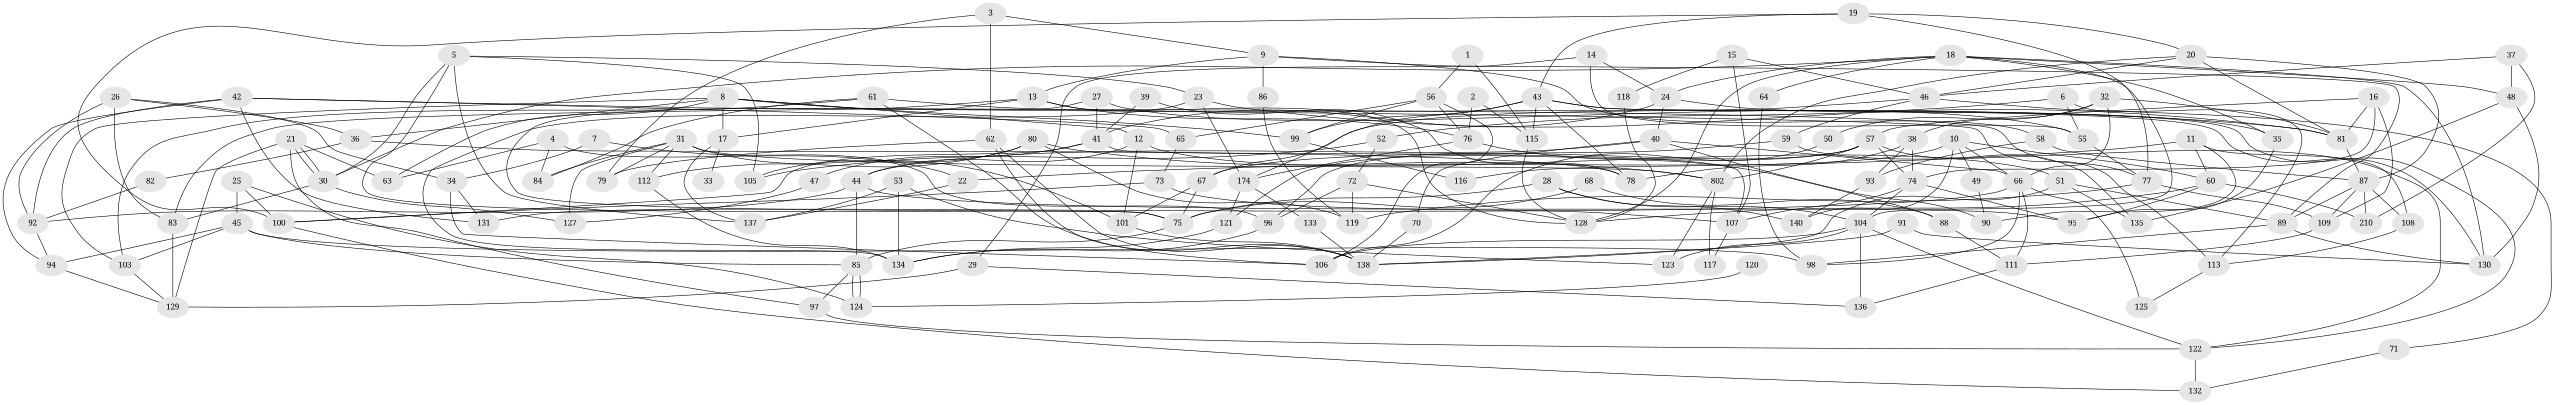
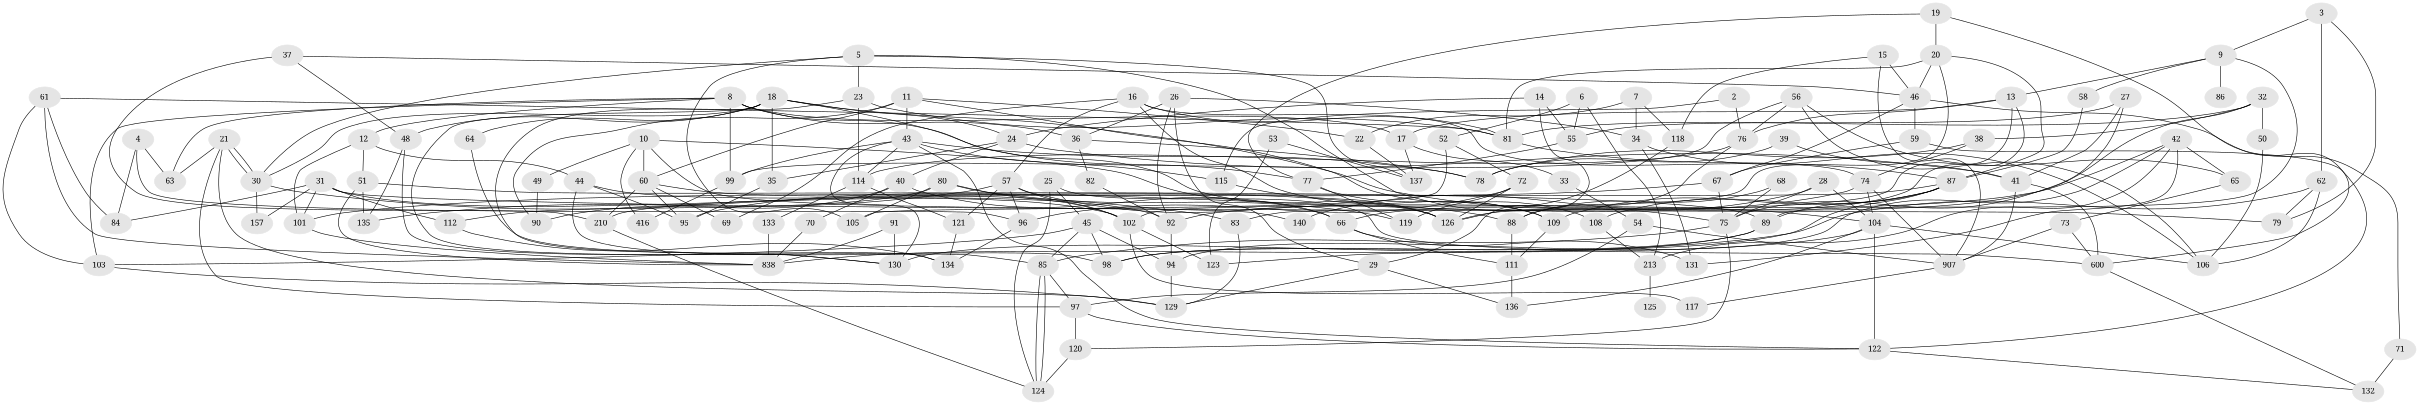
(1676, 21) -> (907, 118)
(1468, 55) -> none
none -> (1657, 118)
(1254, 151) -> none
(1891, 160) -> (1257, 209)
(120, 171) -> (1268, 224)
(815, 181) -> none
(1244, 181) -> (858, 181)
(1298, 181) -> none
(1461, 181) -> (643, 223)
(1718, 181) -> (1129, 223)
(1870, 181) -> none
(279, 223) -> (2097, 265)
(570, 223) -> (257, 223)
none -> (727, 223)
(899, 223) -> none
(1581, 223) -> (1448, 223)
none -> (1638, 223)
(1732, 223) -> (1949, 265)
(2103, 223) -> none
(1986, 245) -> (1534, 250)
(1363, 265) -> (769, 265)
(2214, 265) -> (1650, 265)
none -> (817, 311)
none -> (1075, 328)
none -> (1518, 337)
